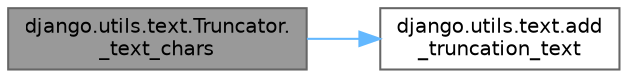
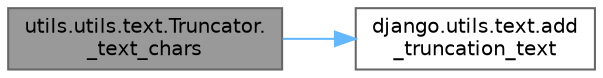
(157, 39) -> (145, 39)
